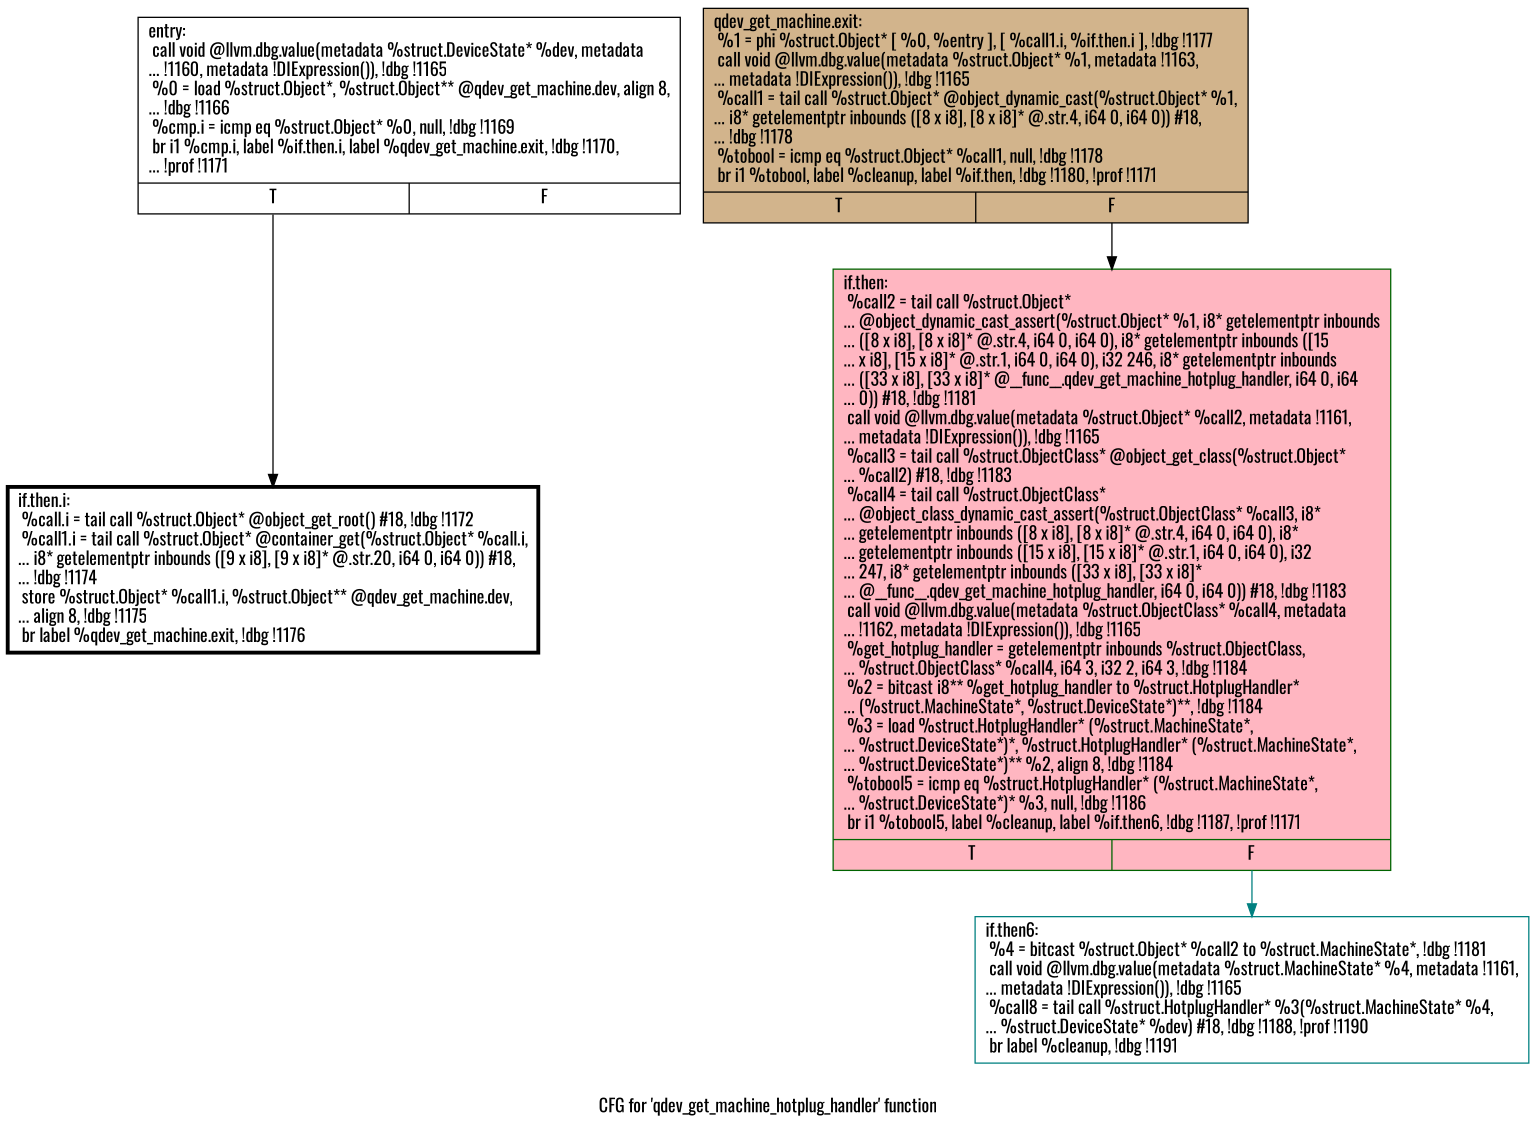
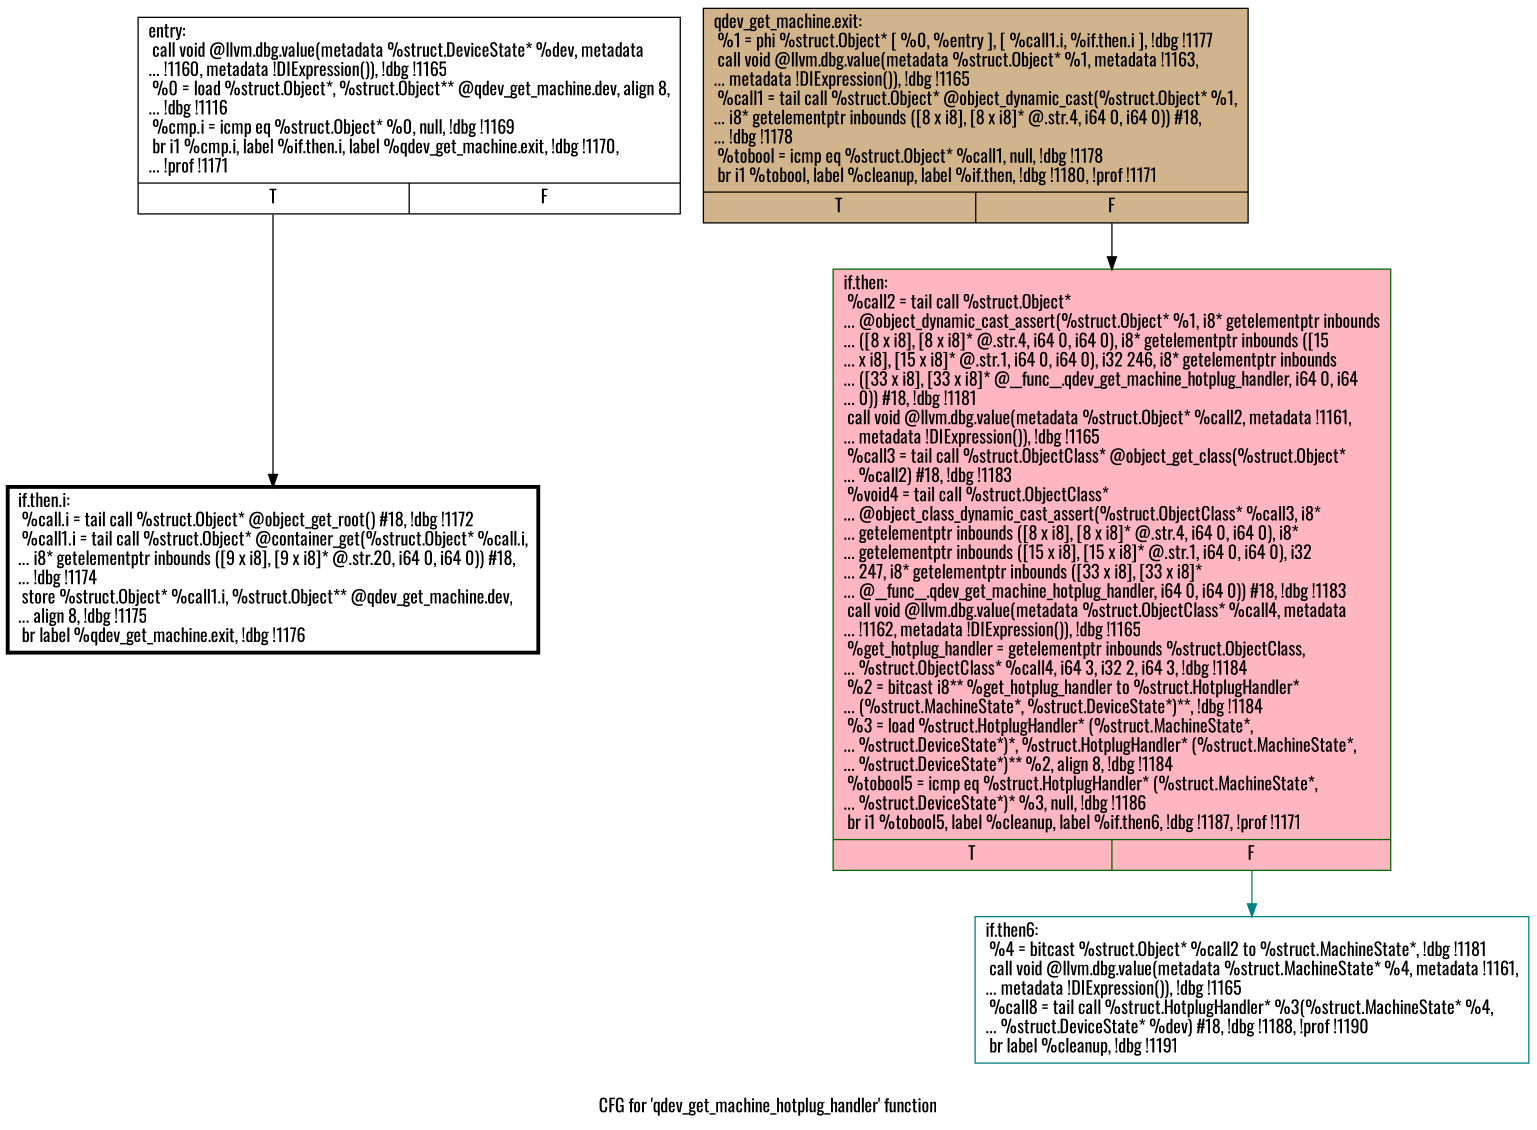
(189, 109) -> (188, 109)
(975, 496) -> (976, 496)
